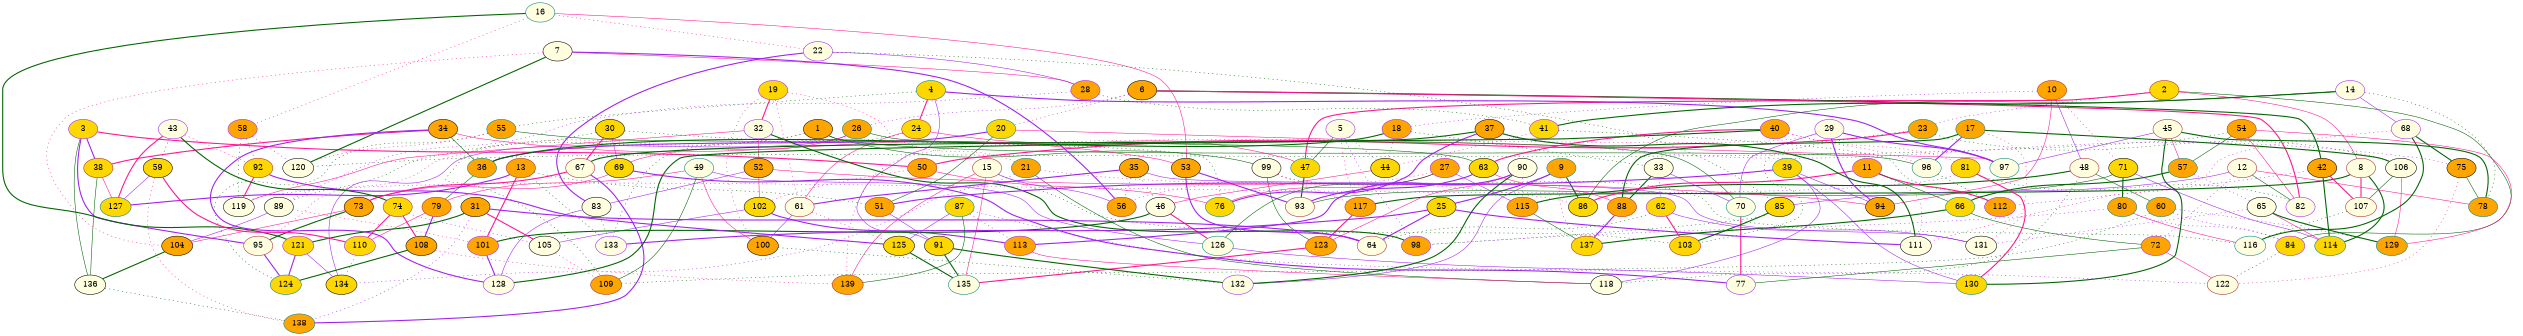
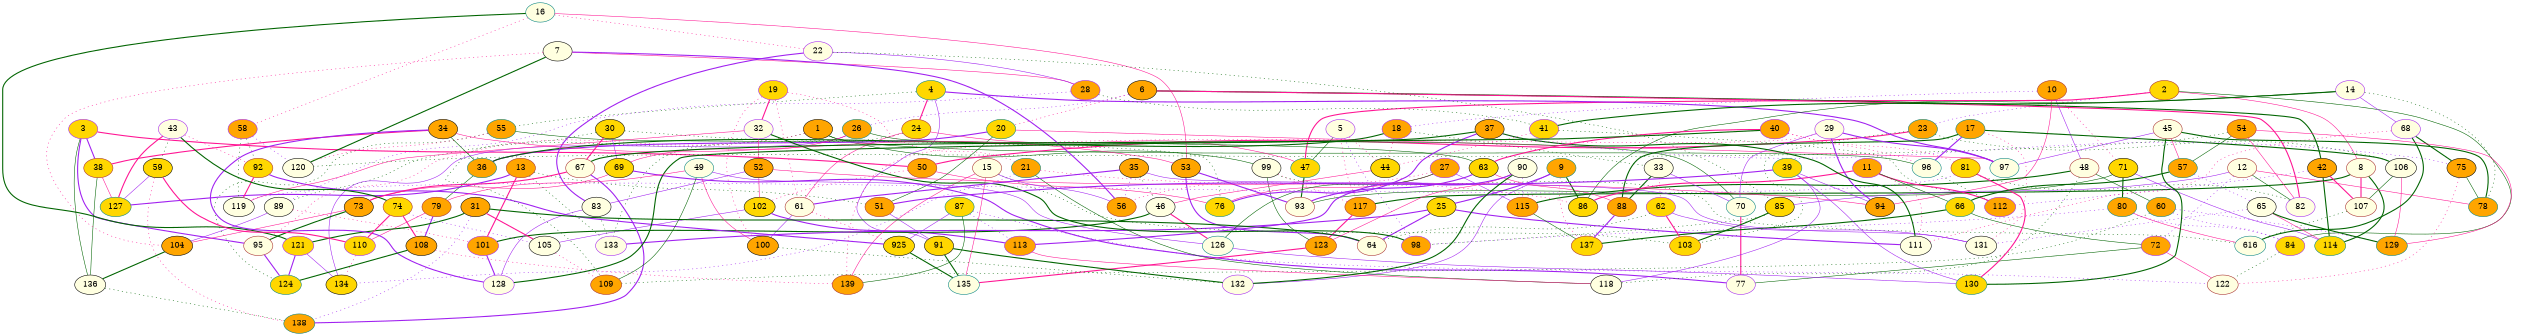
(1660, 188) -> (1660, 188)
(925, 220) -> (925, 220)
(899, 246) -> (899, 246)
(2250, 246) -> (2250, 246)
